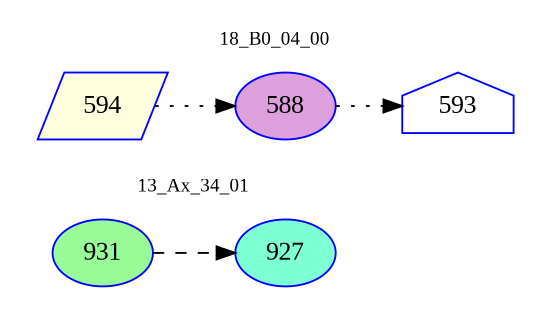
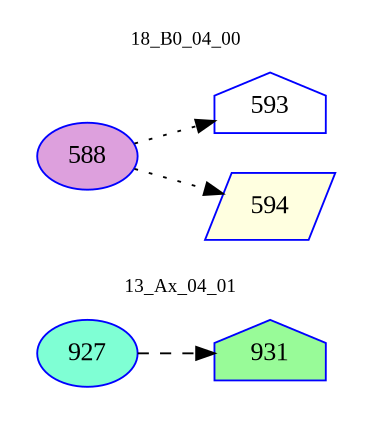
(186, 106) -> (170, 179)
(194, 187) -> (181, 287)
(103, 253) -> (270, 353)
(185, 253) -> (167, 353)
